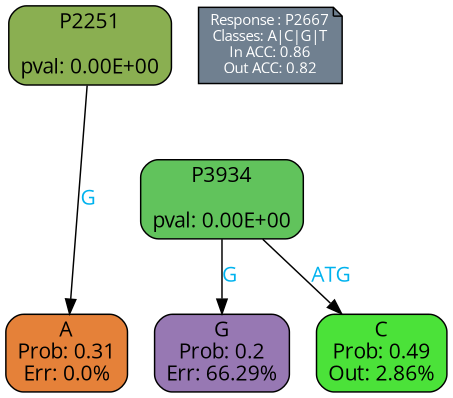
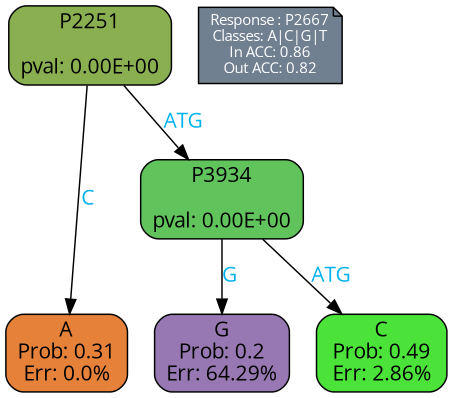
none -> (151, 117)
(89, 199) -> (89, 199)
(222, 353) -> (222, 353)
(382, 353) -> (382, 353)
